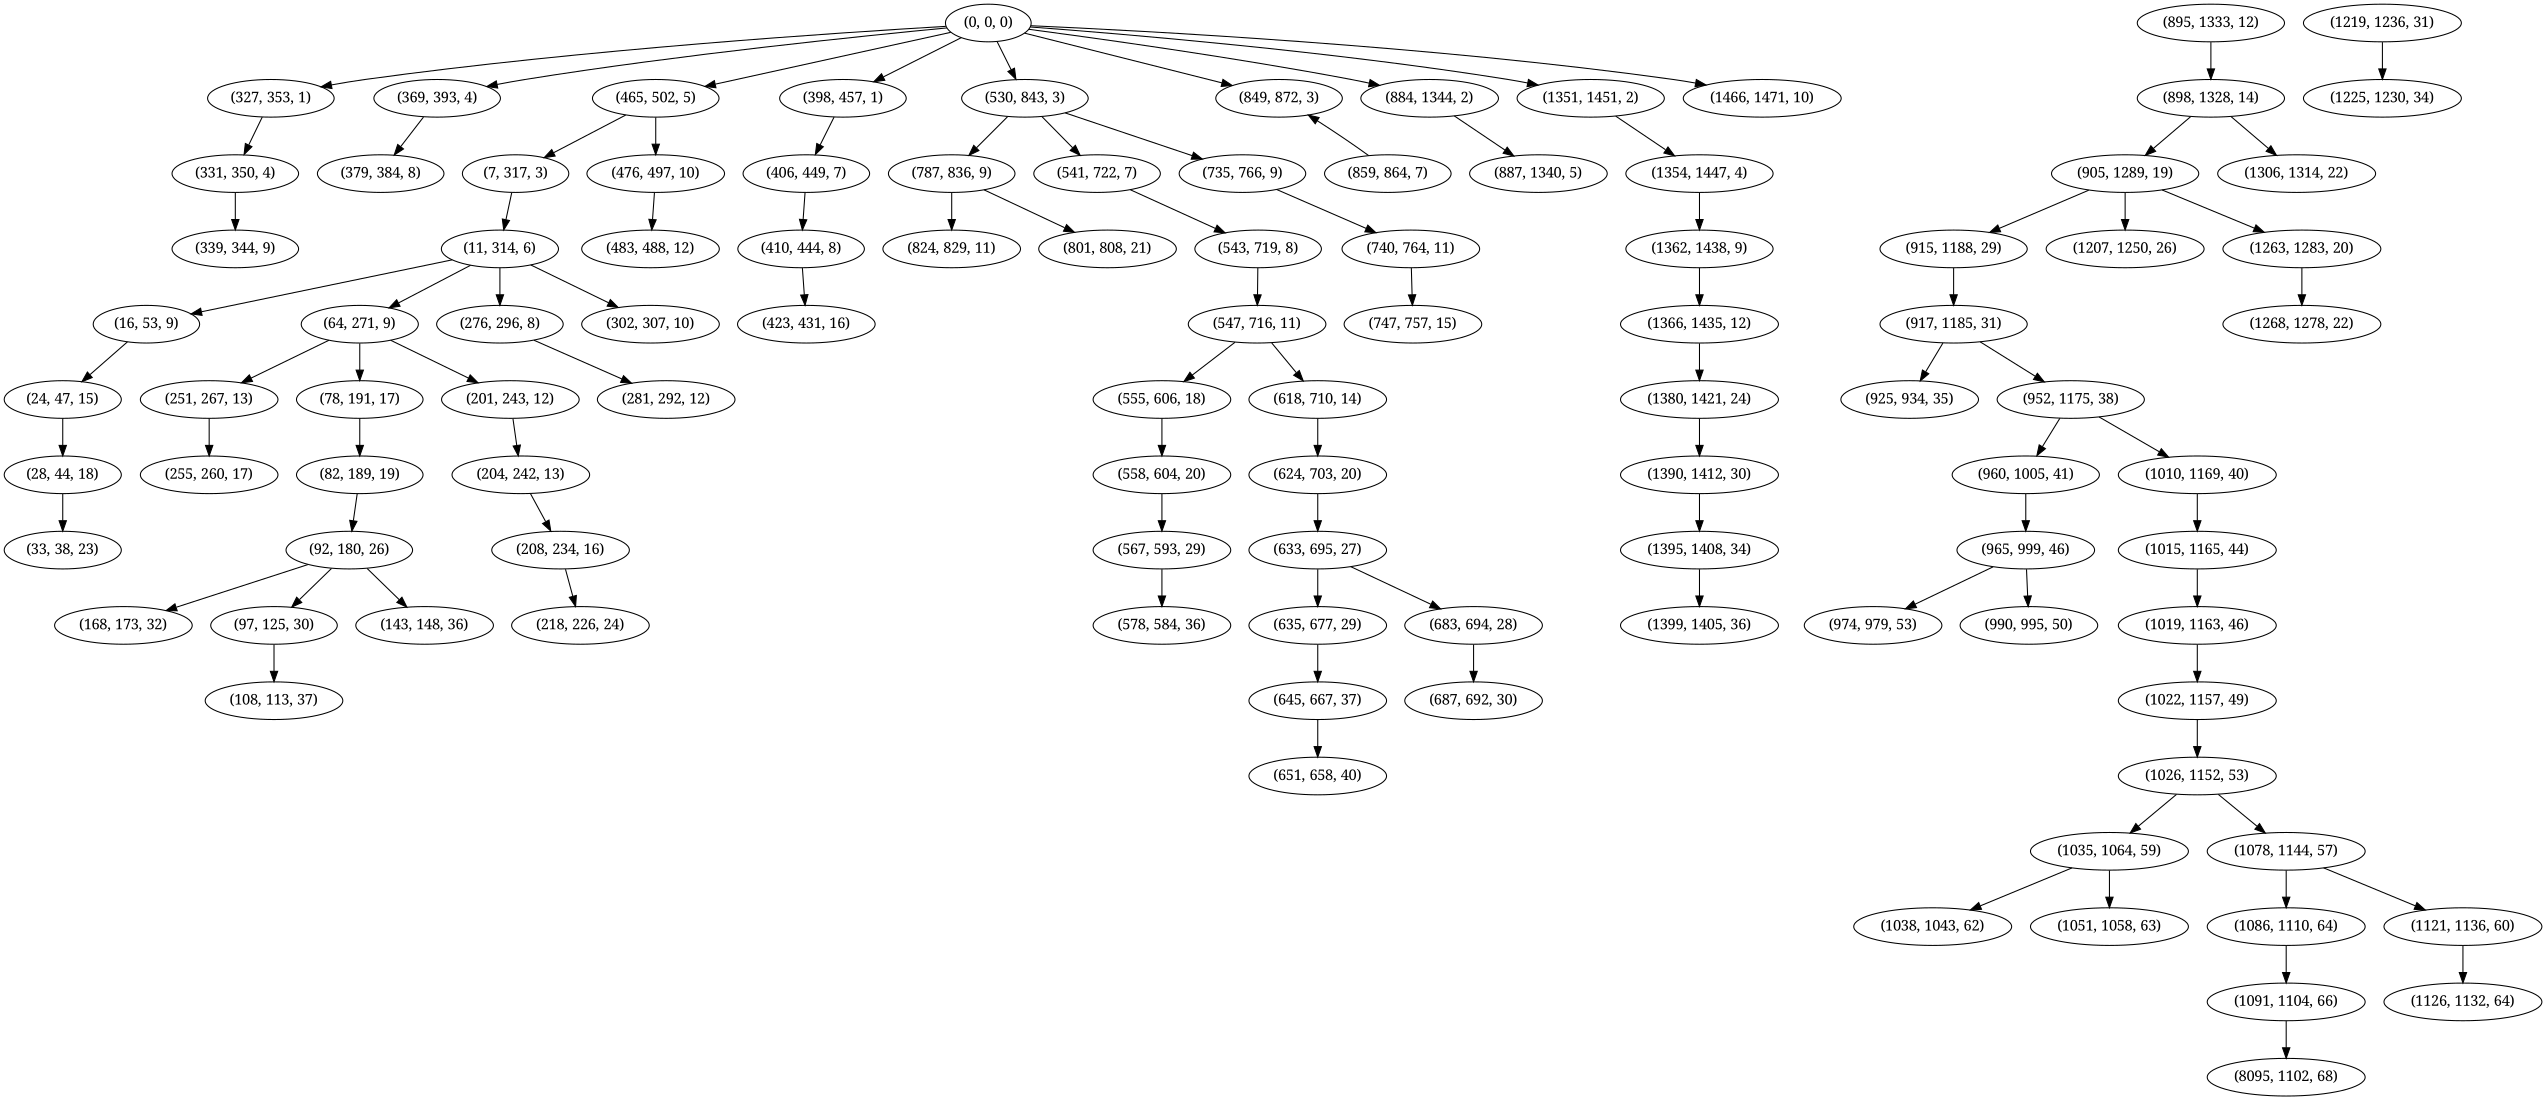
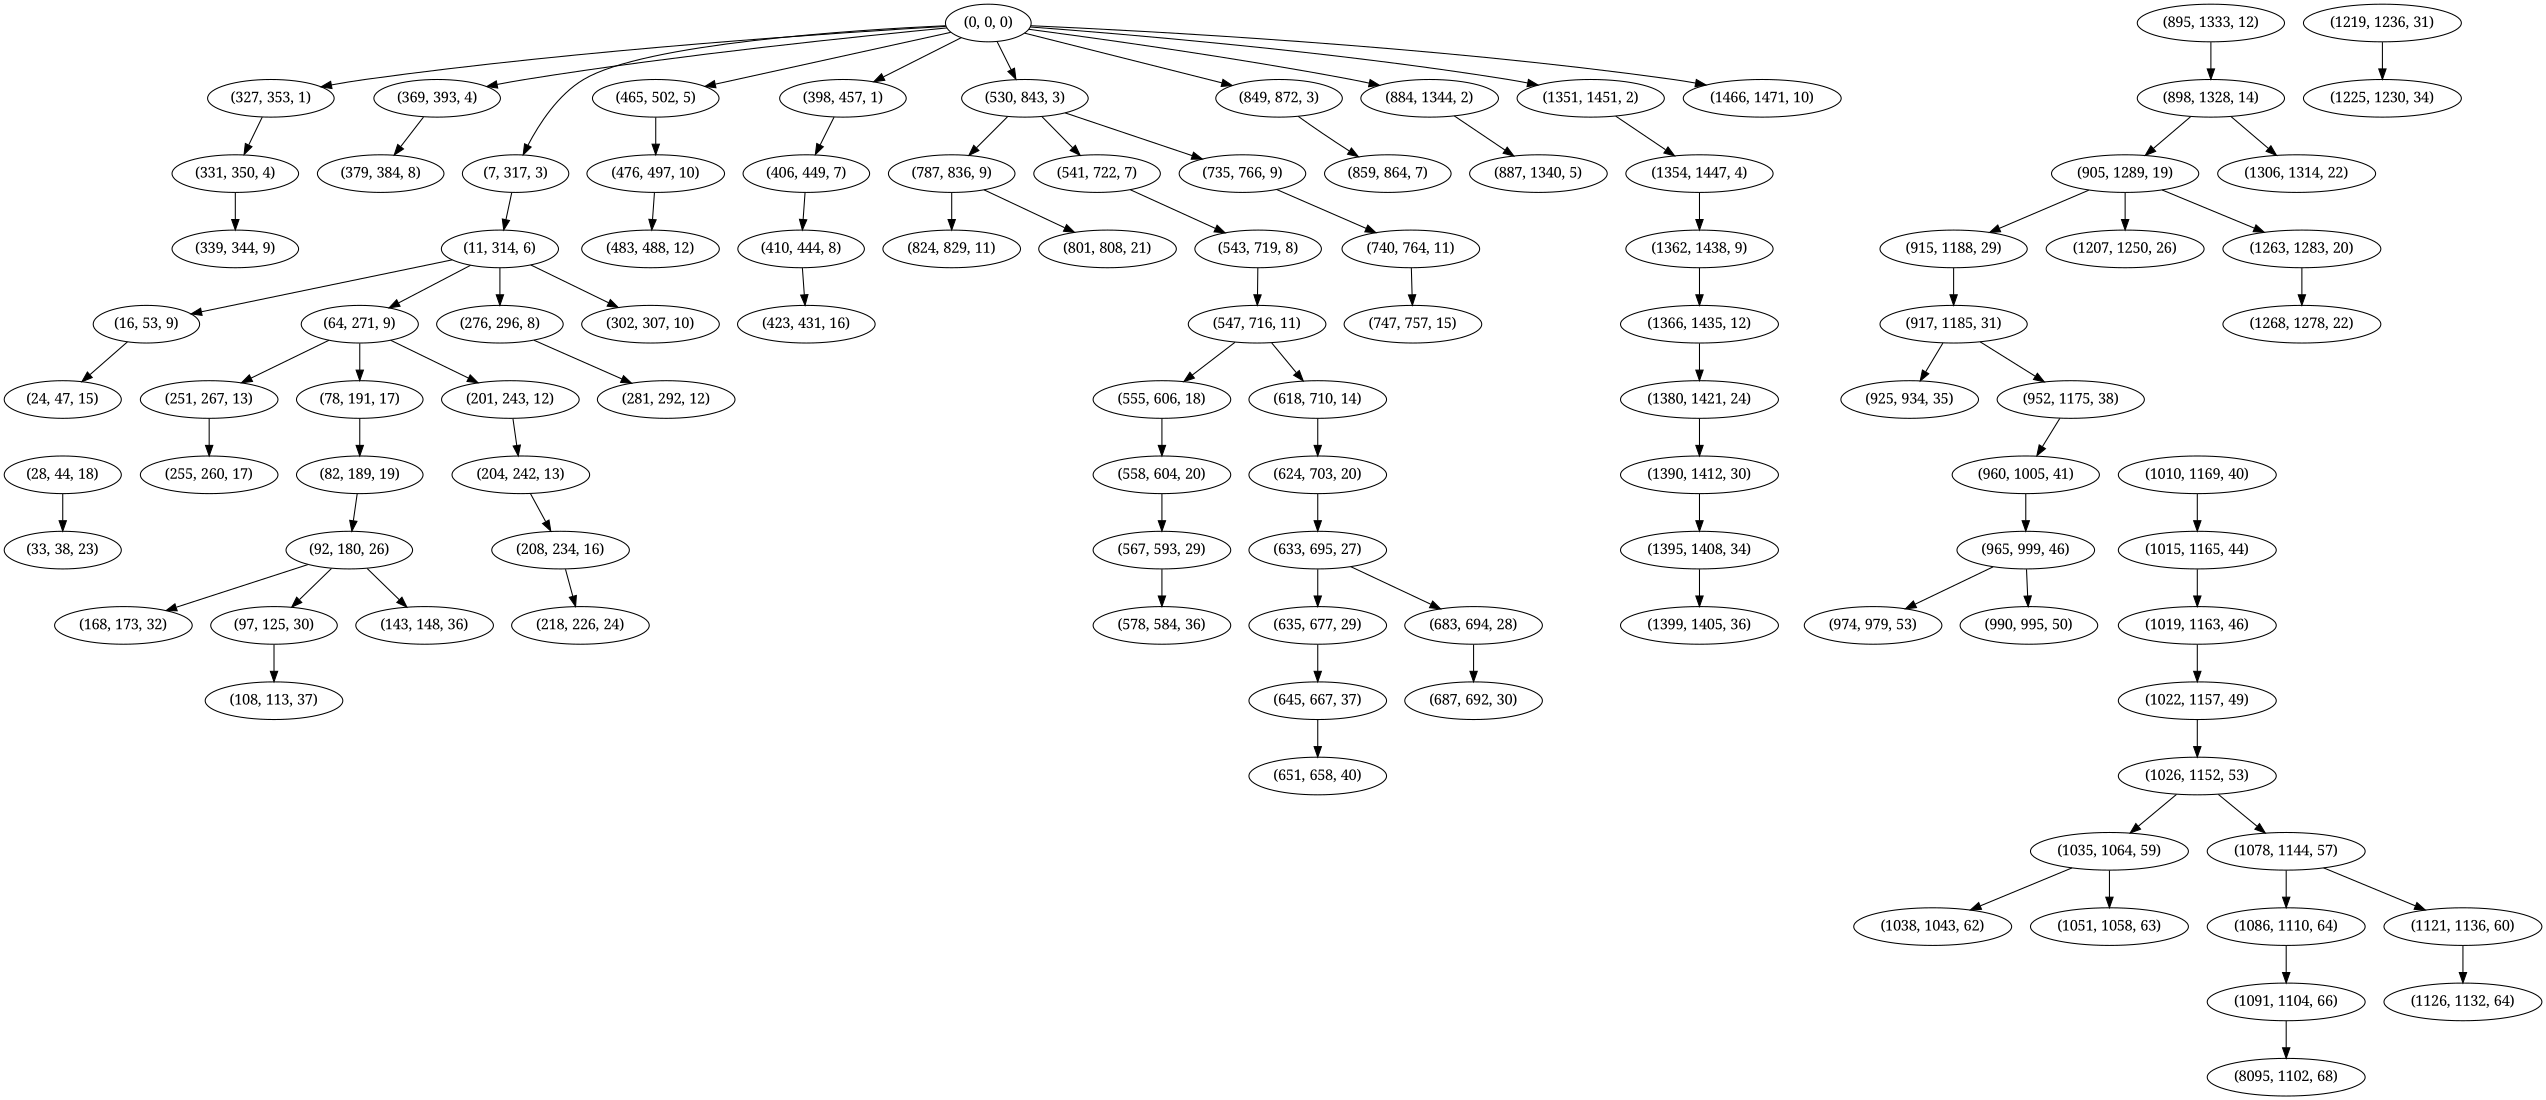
(590, 134) -> (719, 45)
(1343, 138) -> (1323, 134)
(63, 432) -> none
(2129, 434) -> none
